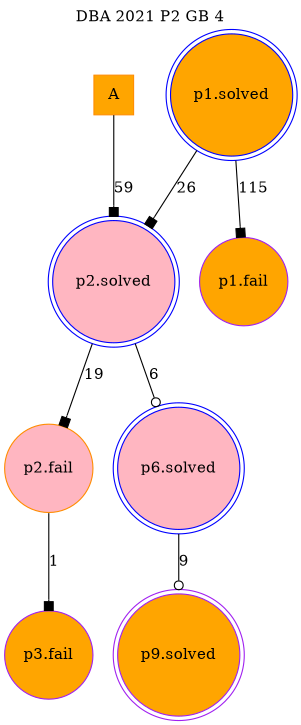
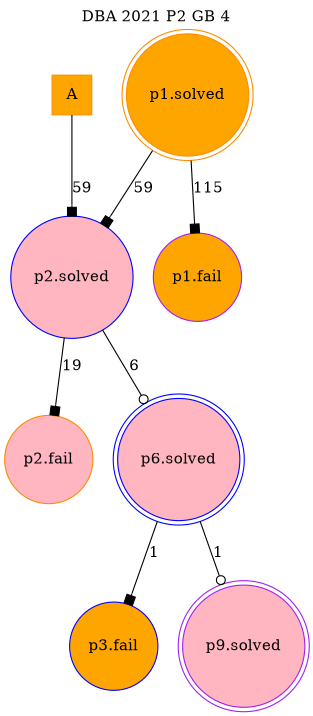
(232, 95) -> (188, 95)
(187, 188) -> (144, 188)
(114, 282) -> (72, 277)
(49, 556) -> (145, 557)
(184, 562) -> (218, 553)
(49, 655) -> (114, 646)
(179, 655) -> (244, 646)
